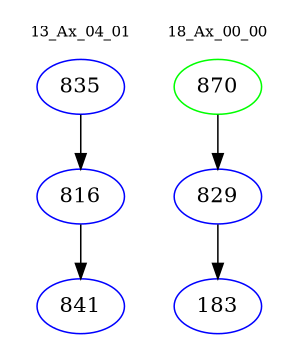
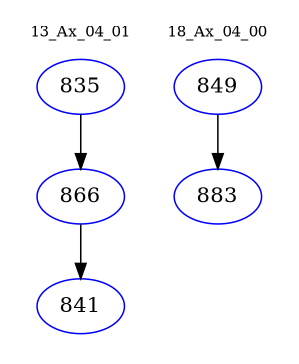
(218, 33) -> (218, 33)
(218, 87) -> none
(81, 197) -> (81, 197)
(218, 197) -> (218, 87)
(218, 306) -> (218, 197)
